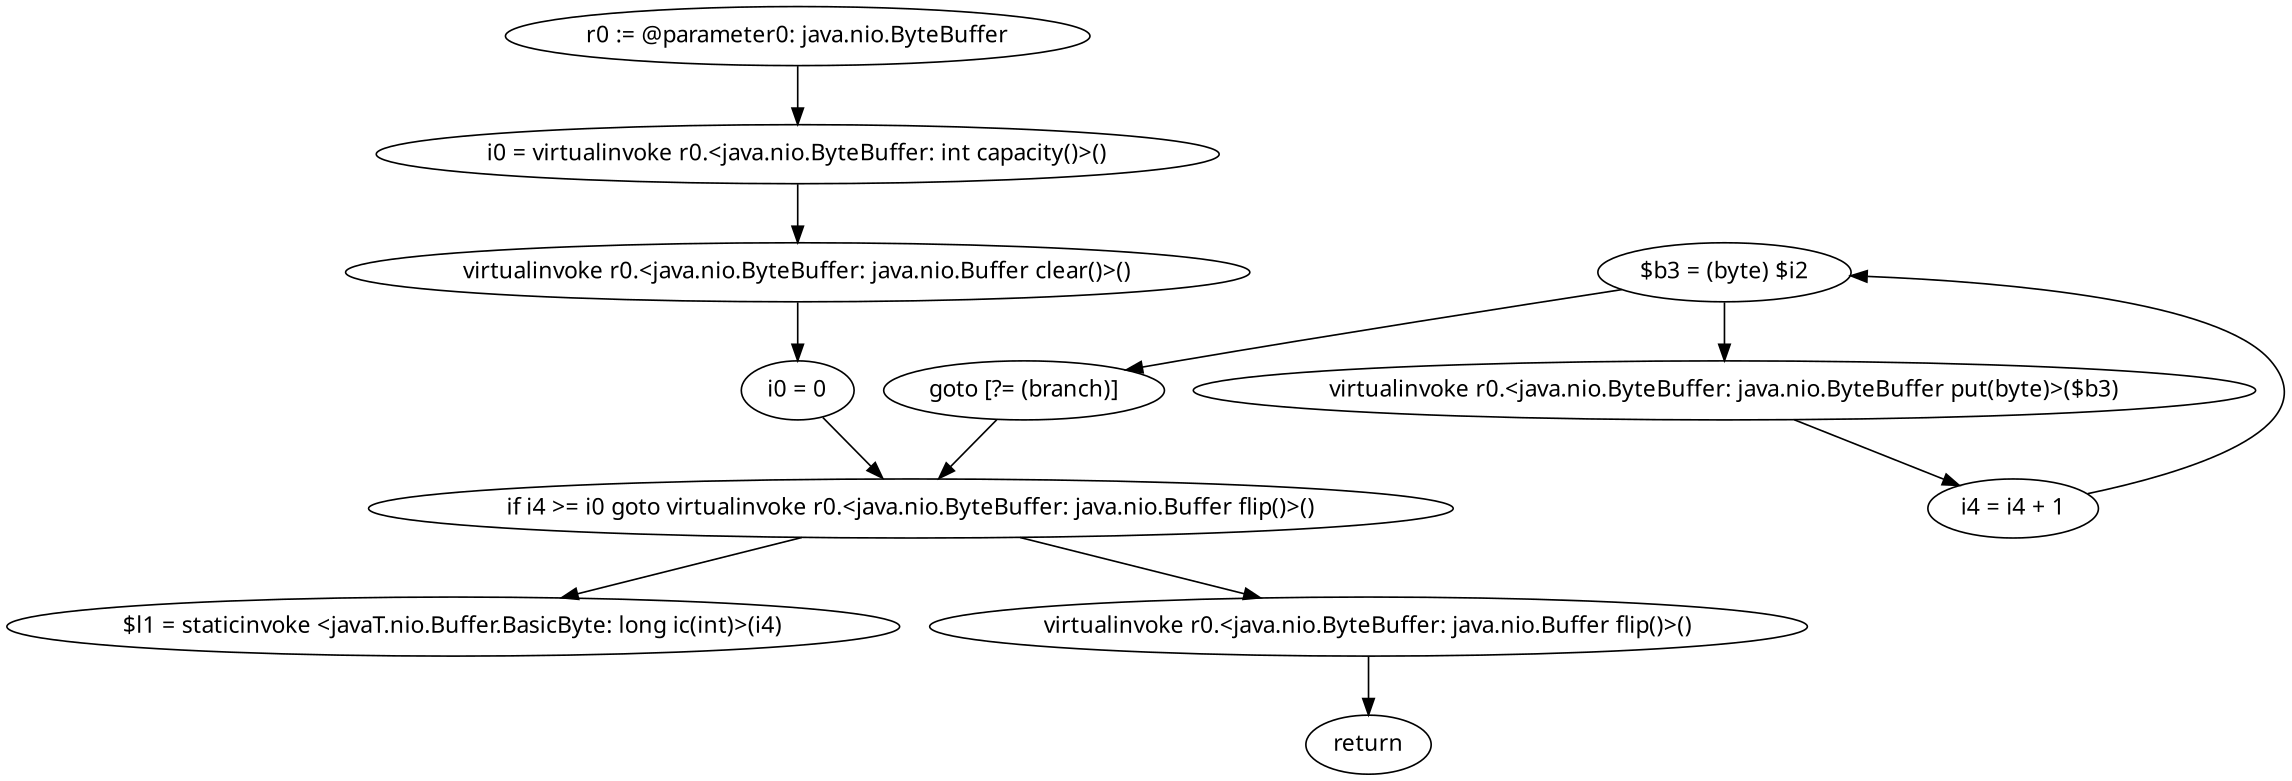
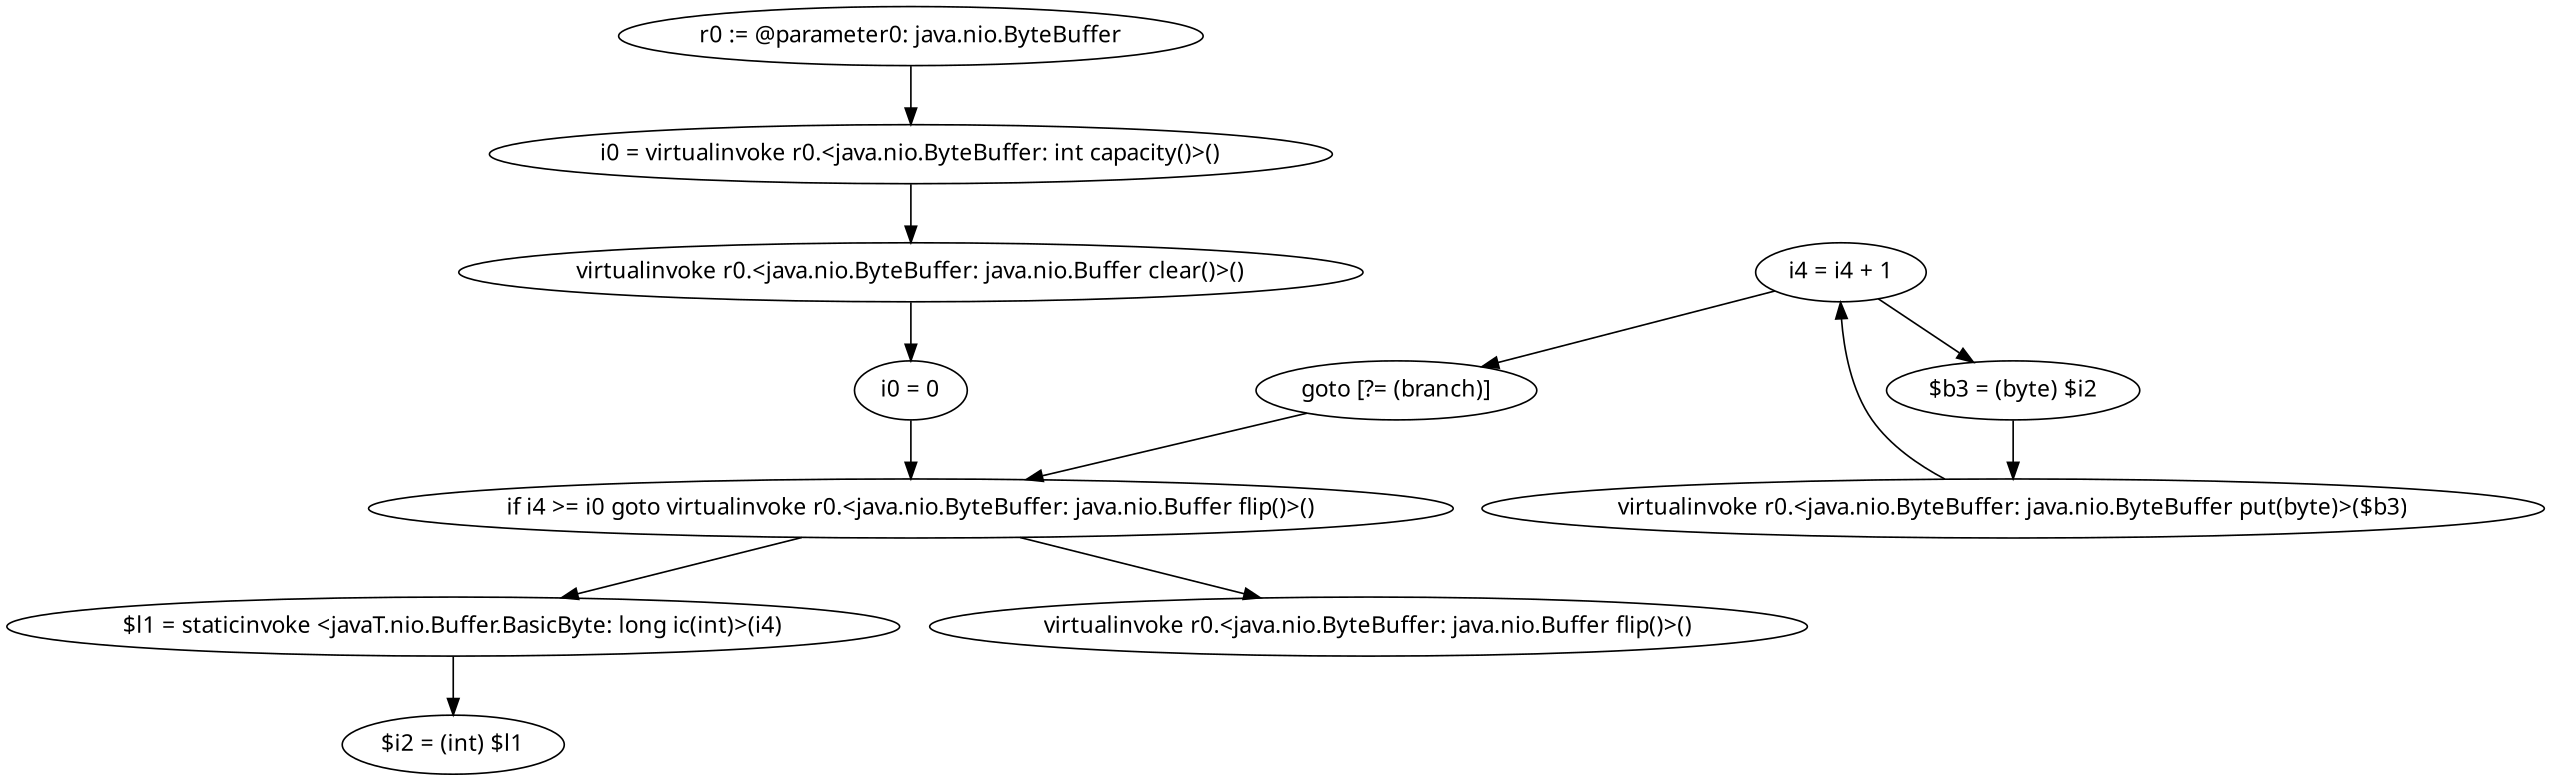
(1382, 327) -> (1636, 327)
none -> (453, 745)
(1369, 745) -> none
